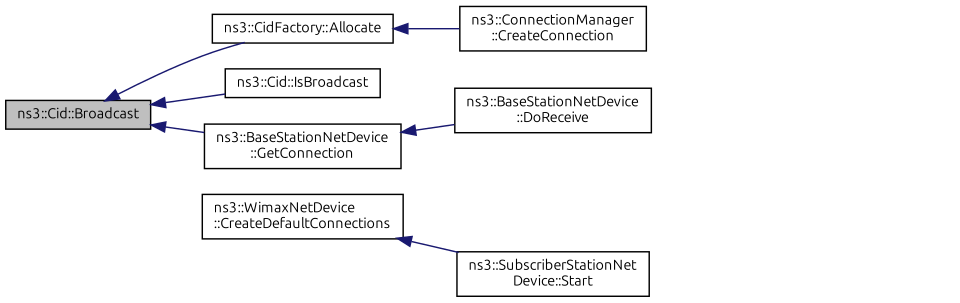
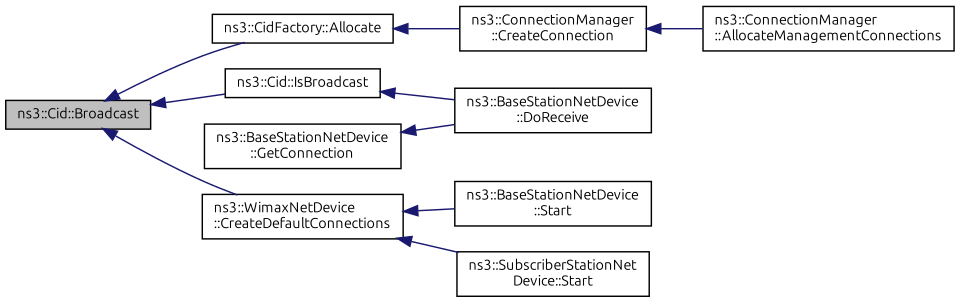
none -> (829, 29)
none -> (425, 96)
(185, 130) -> (175, 168)
none -> (553, 204)
